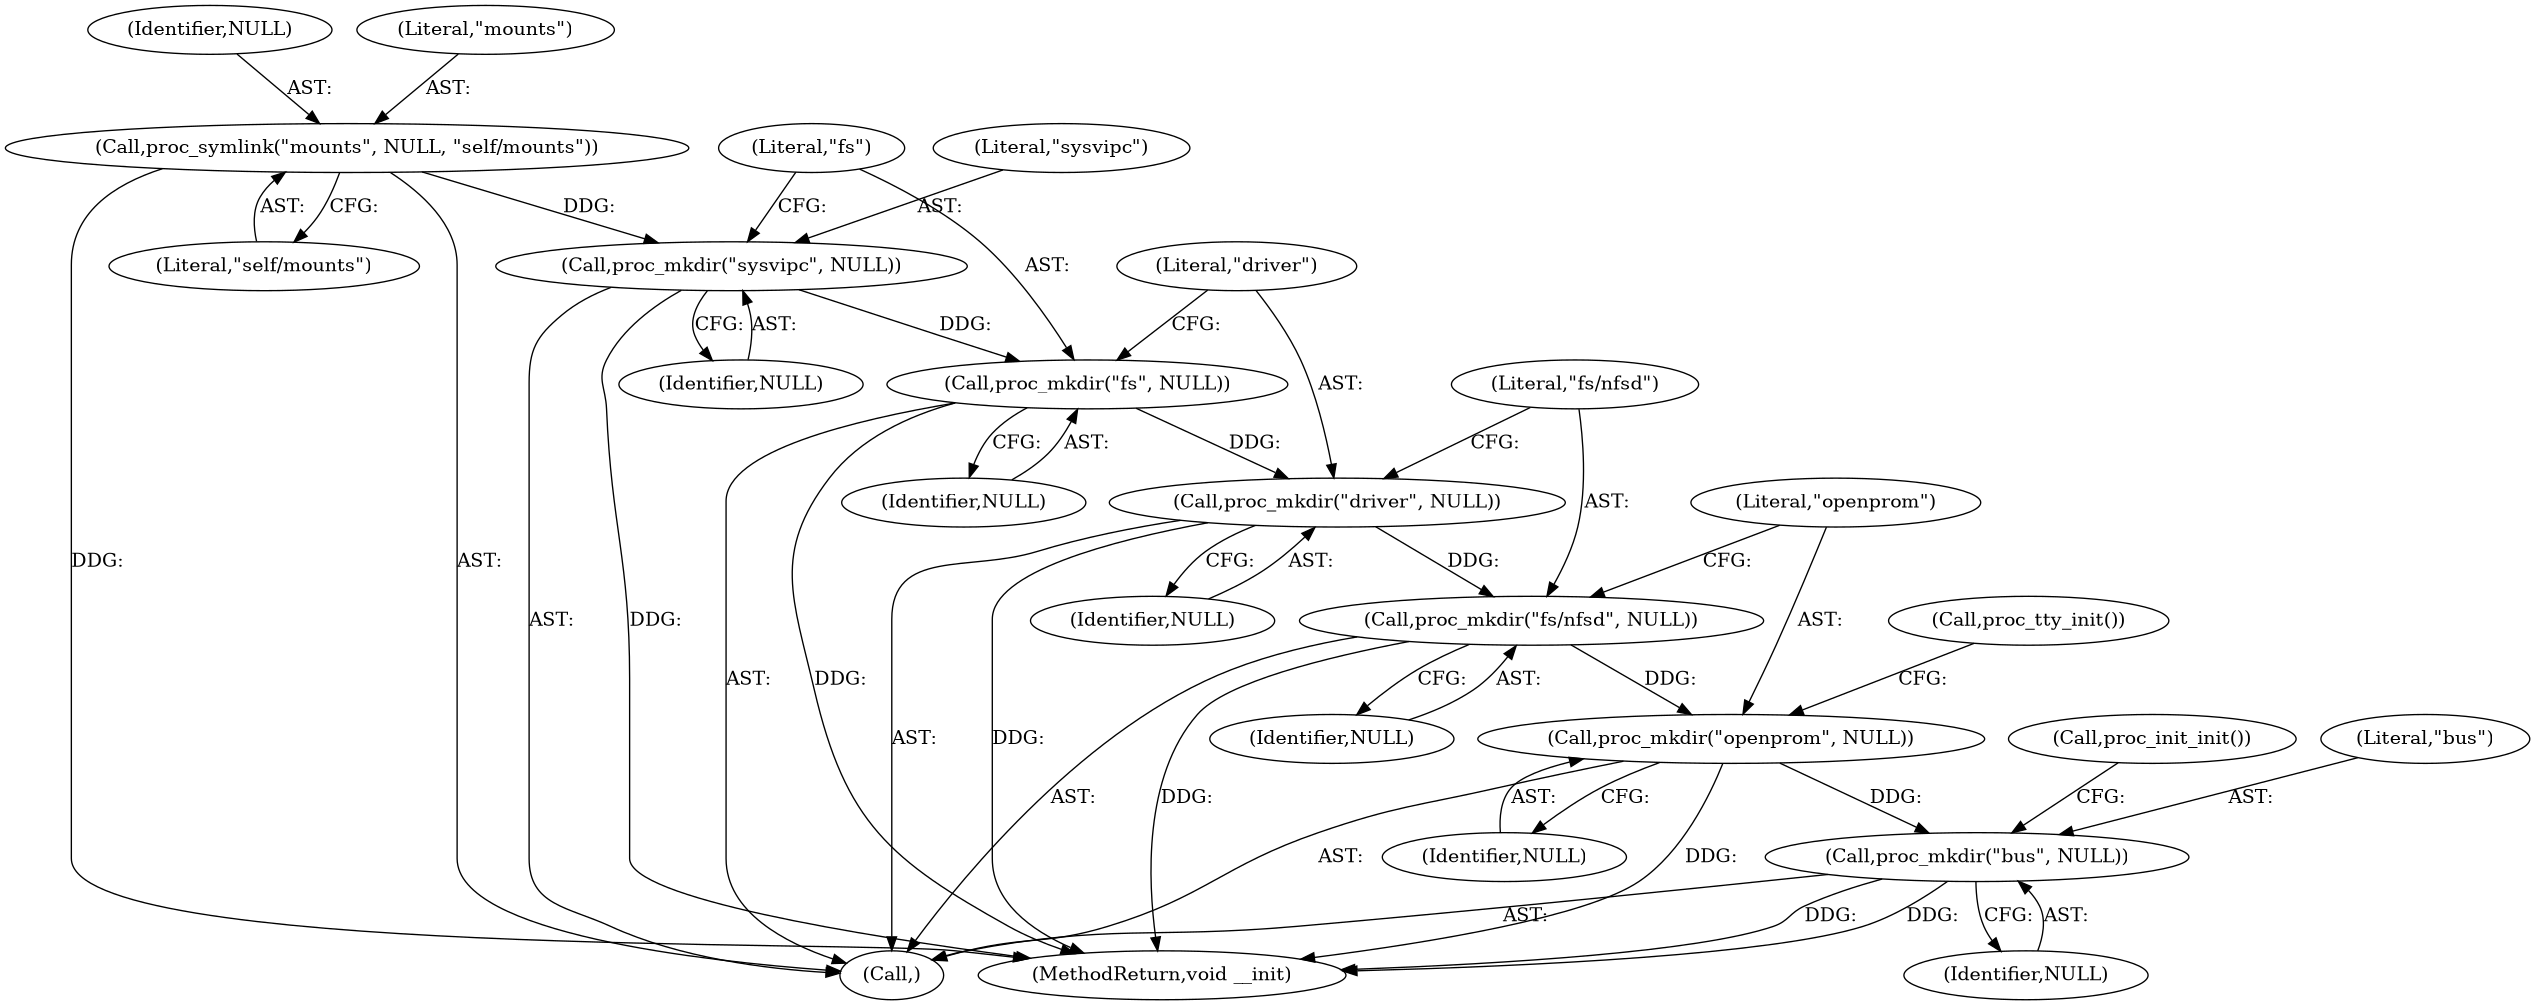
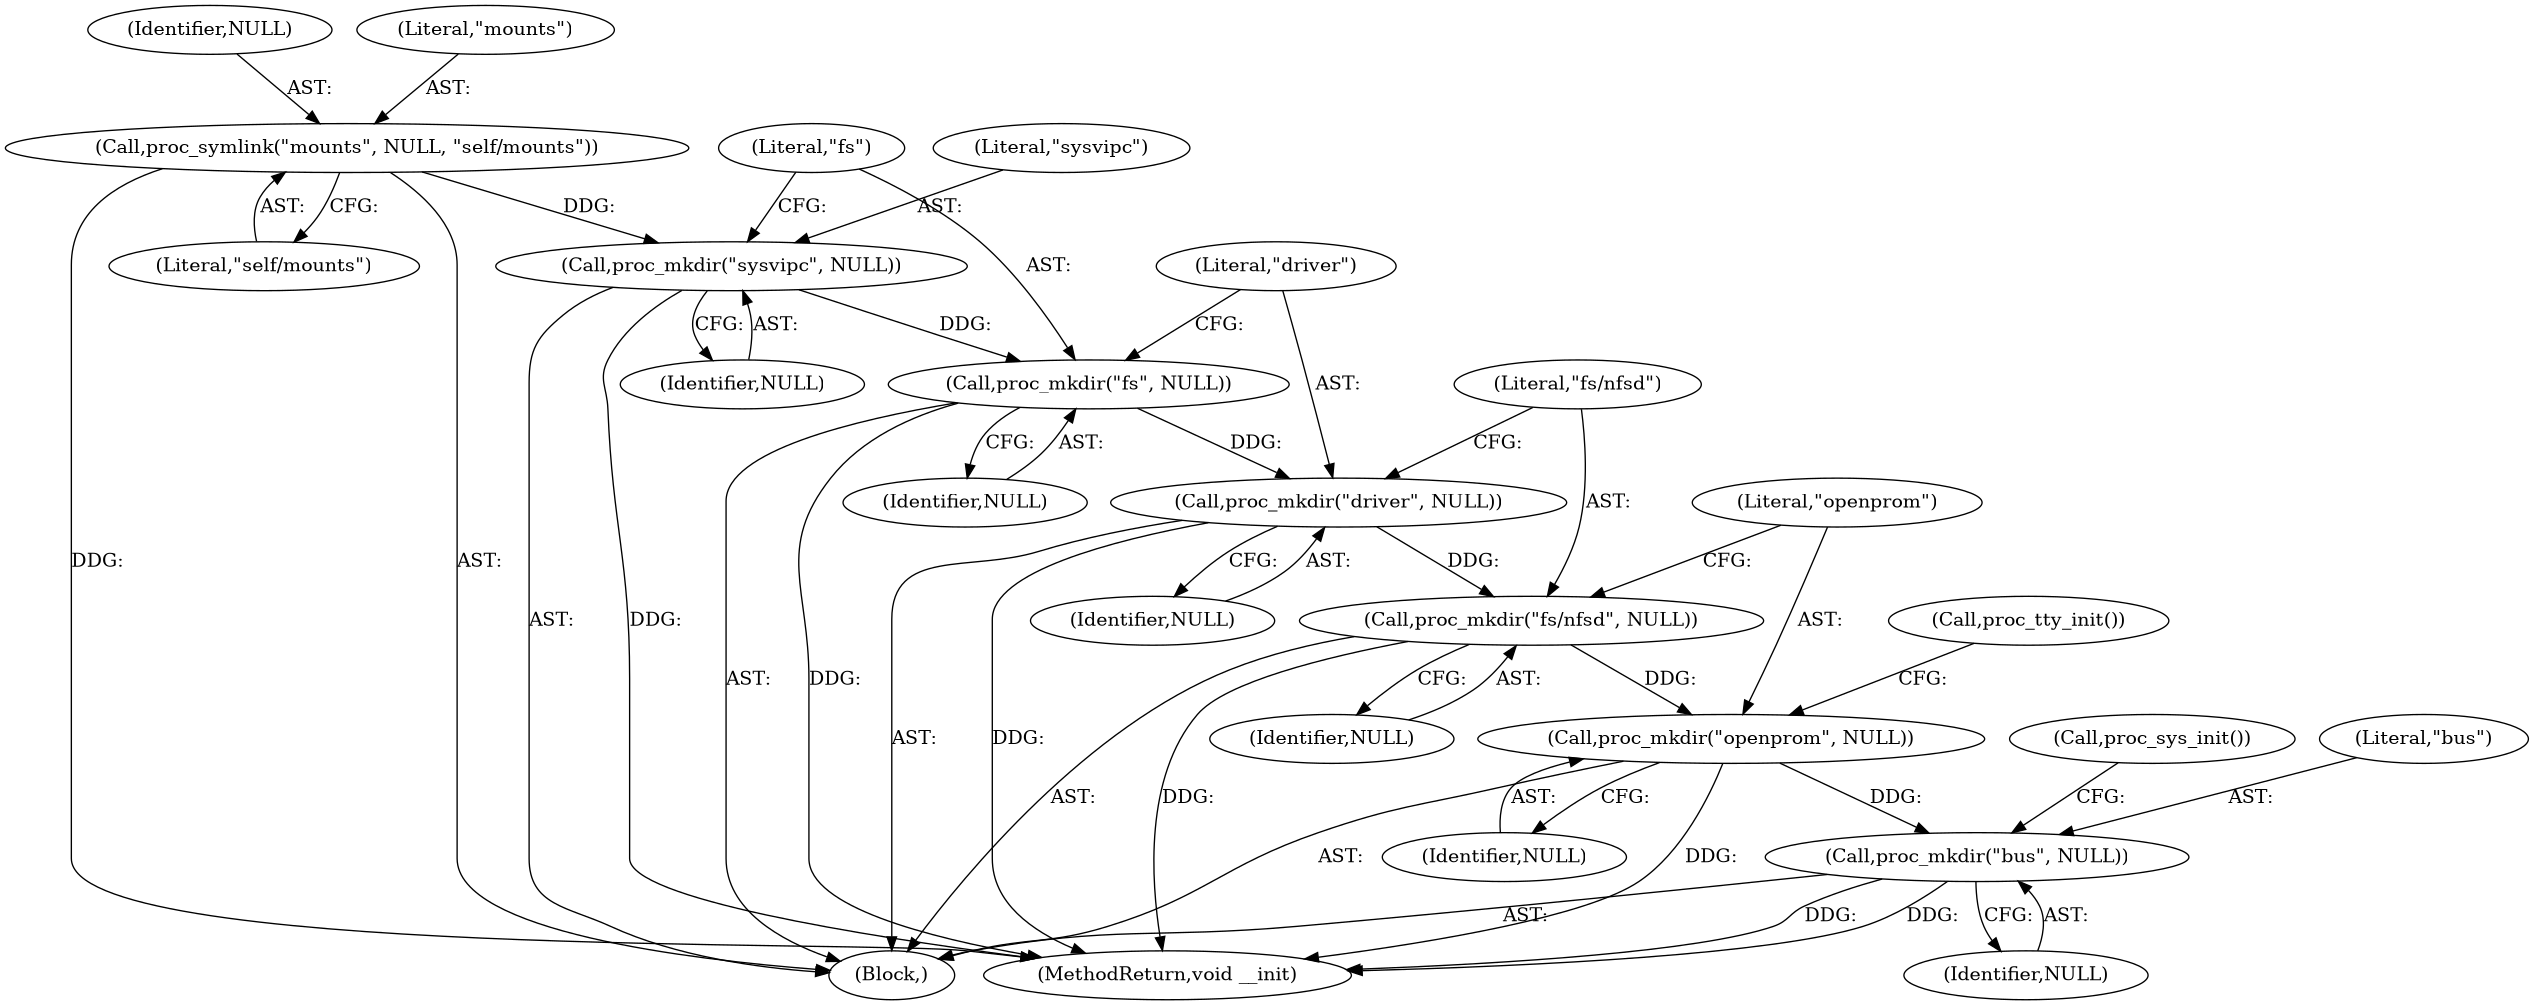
(2152, 739) -> (2152, 739)
(892, 975) -> (892, 975)
